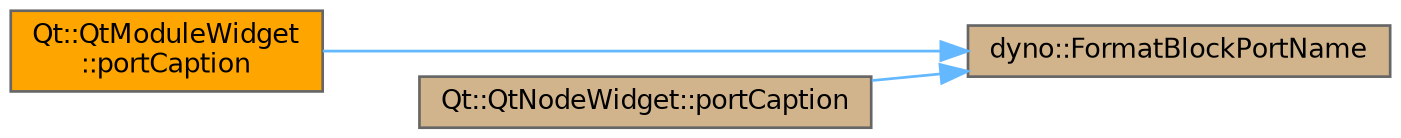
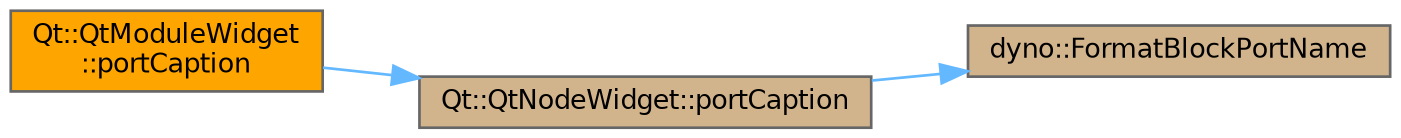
(631, 51) -> (357, 71)
